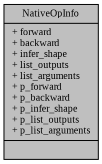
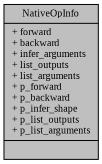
(40, 54) -> (49, 54)
